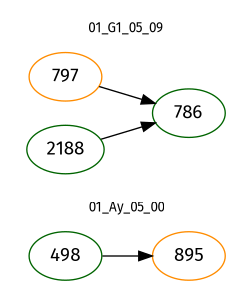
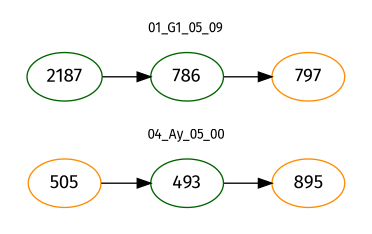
(121, 93) -> (241, 77)
(65, 150) -> (65, 77)
none -> (65, 183)
(127, 208) -> (186, 135)
(65, 256) -> (187, 183)
